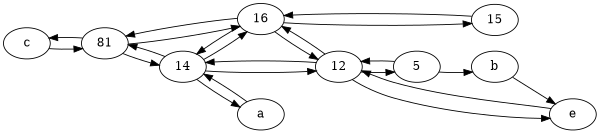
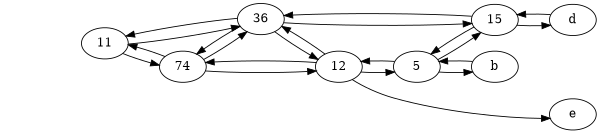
(261, 19) -> (261, 19)
none -> (573, 20)
none -> (456, 38)
(27, 43) -> none
(105, 43) -> (105, 43)
none -> (456, 49)
(183, 67) -> (183, 67)
(530, 88) -> (460, 61)
(459, 96) -> none
(261, 114) -> none
